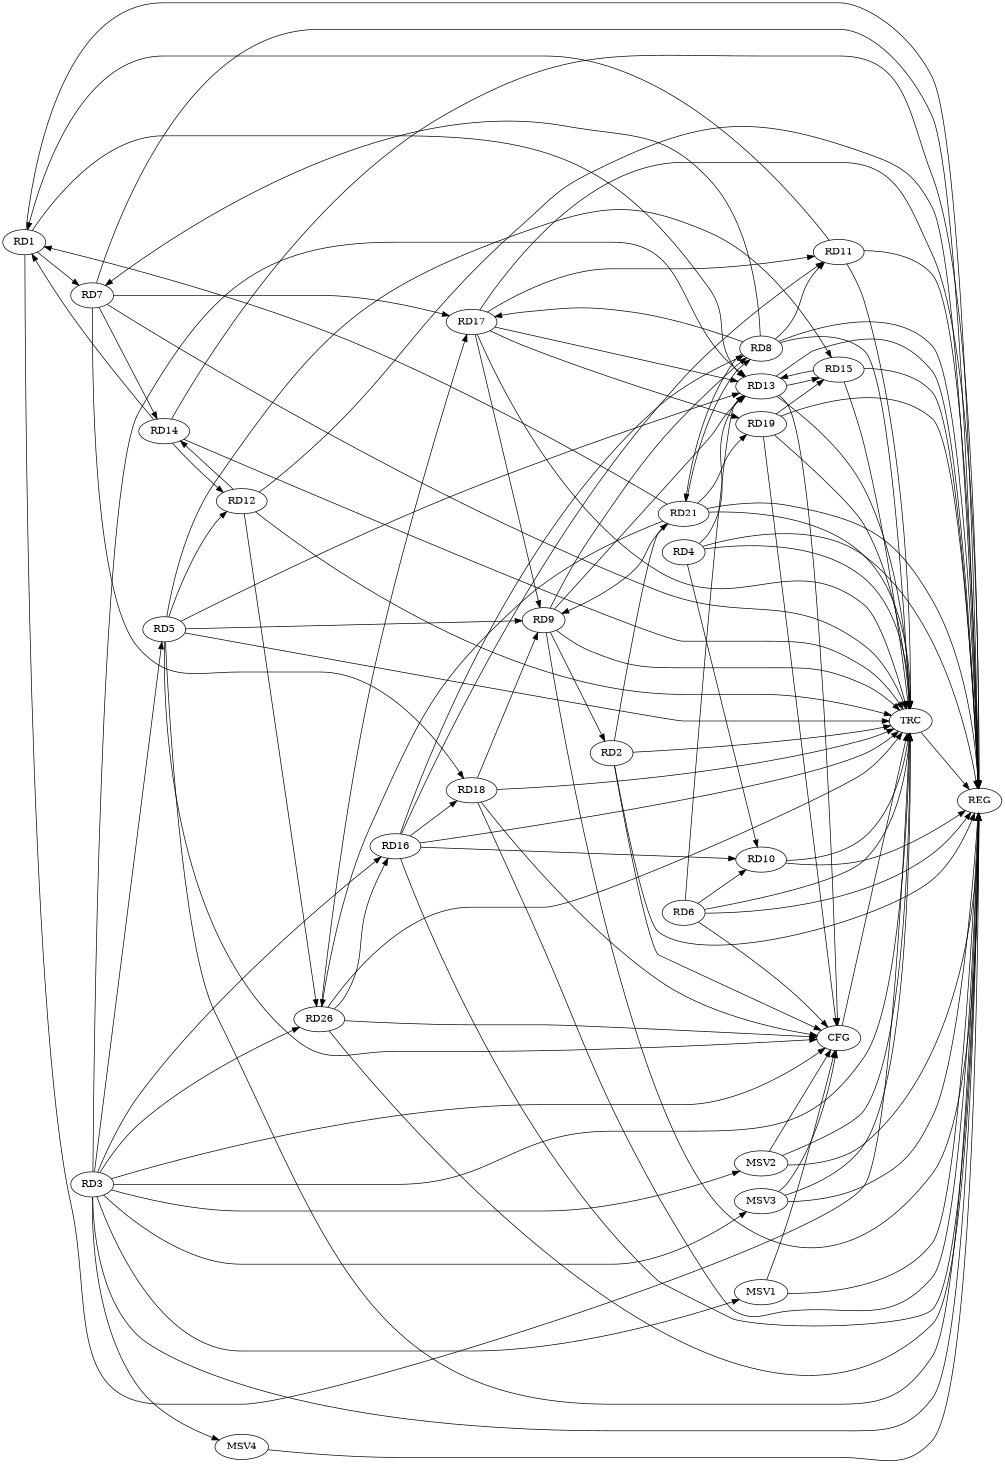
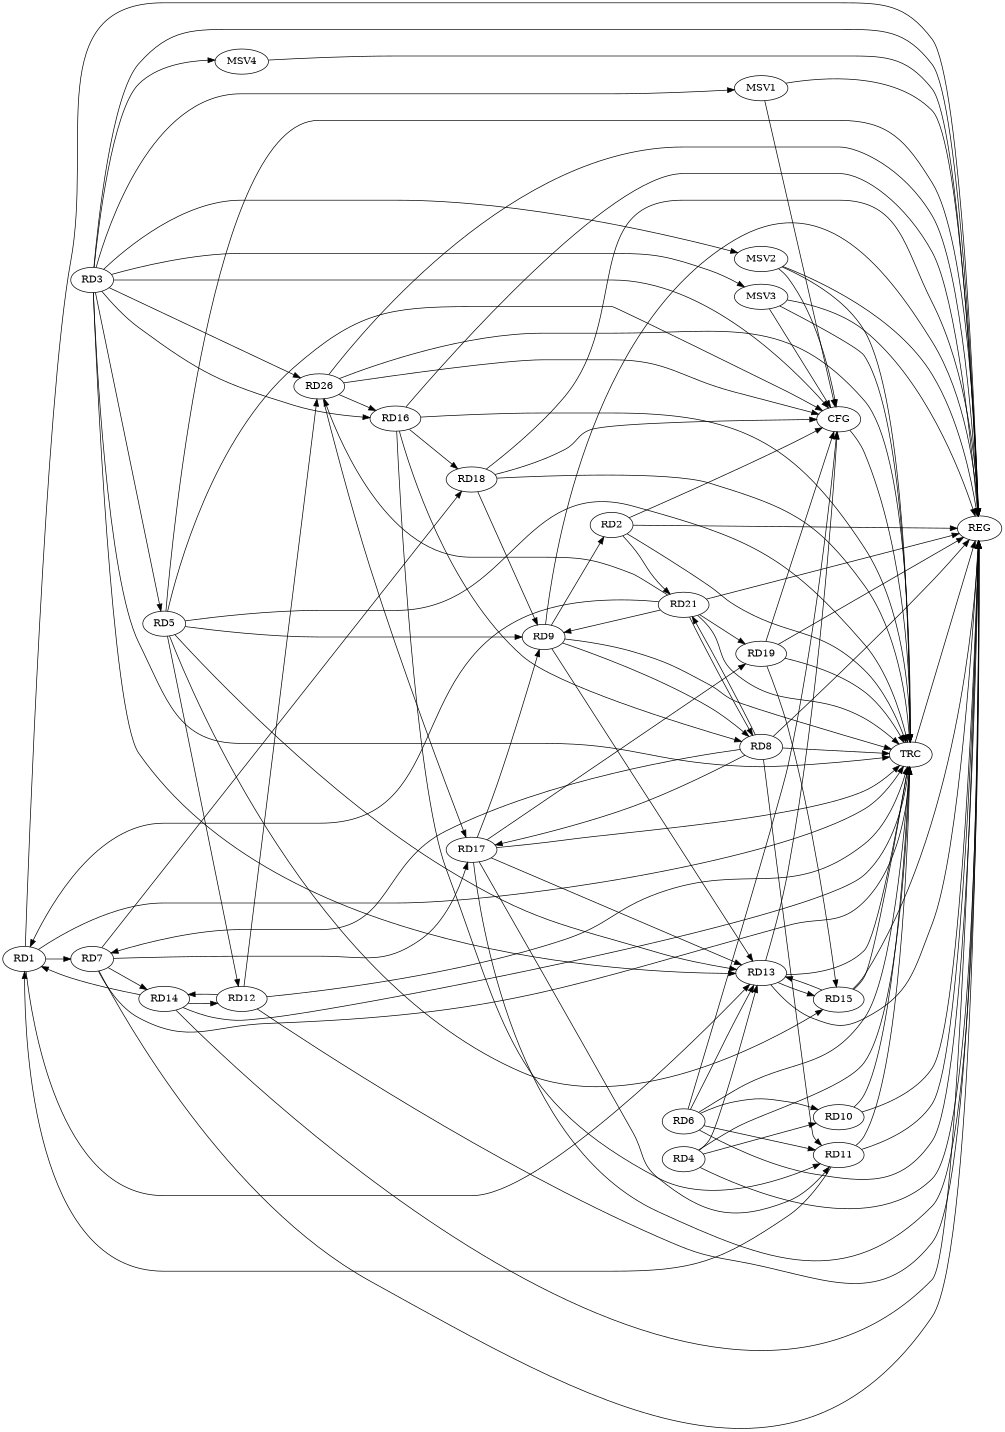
(575, 853) -> none
none -> (751, 1136)
